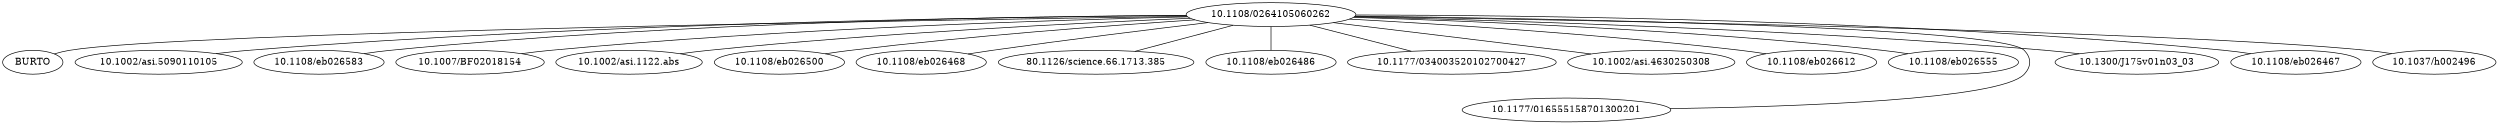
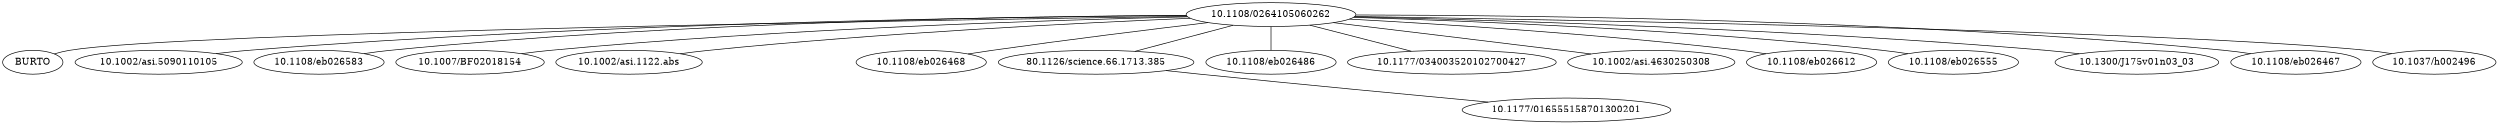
(1909, 33) -> (1327, 87)
(779, 62) -> none
